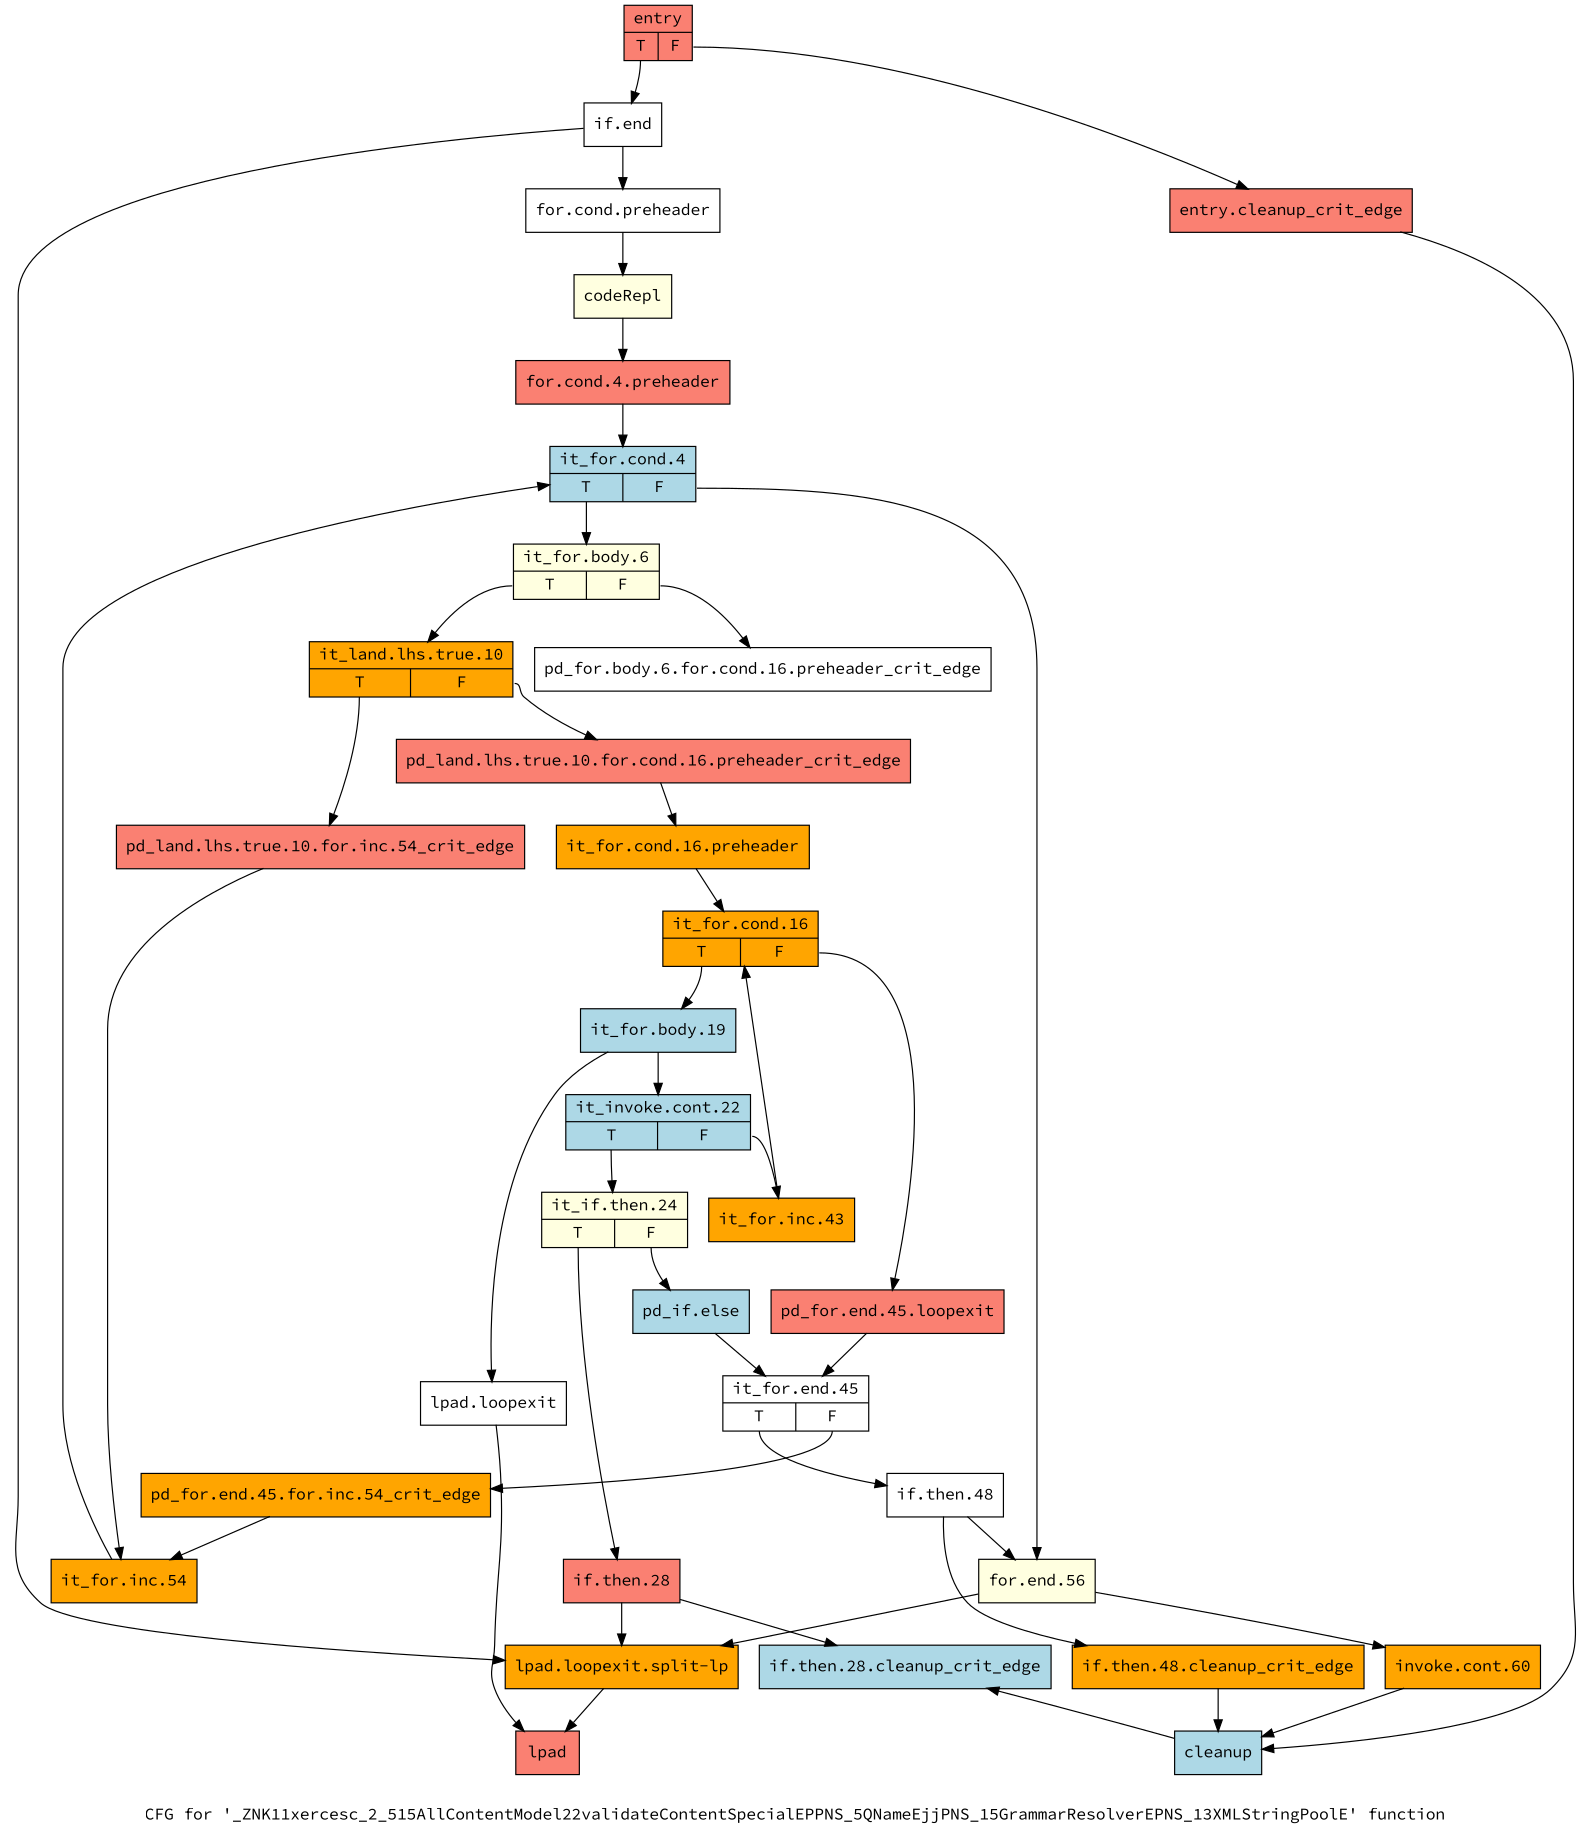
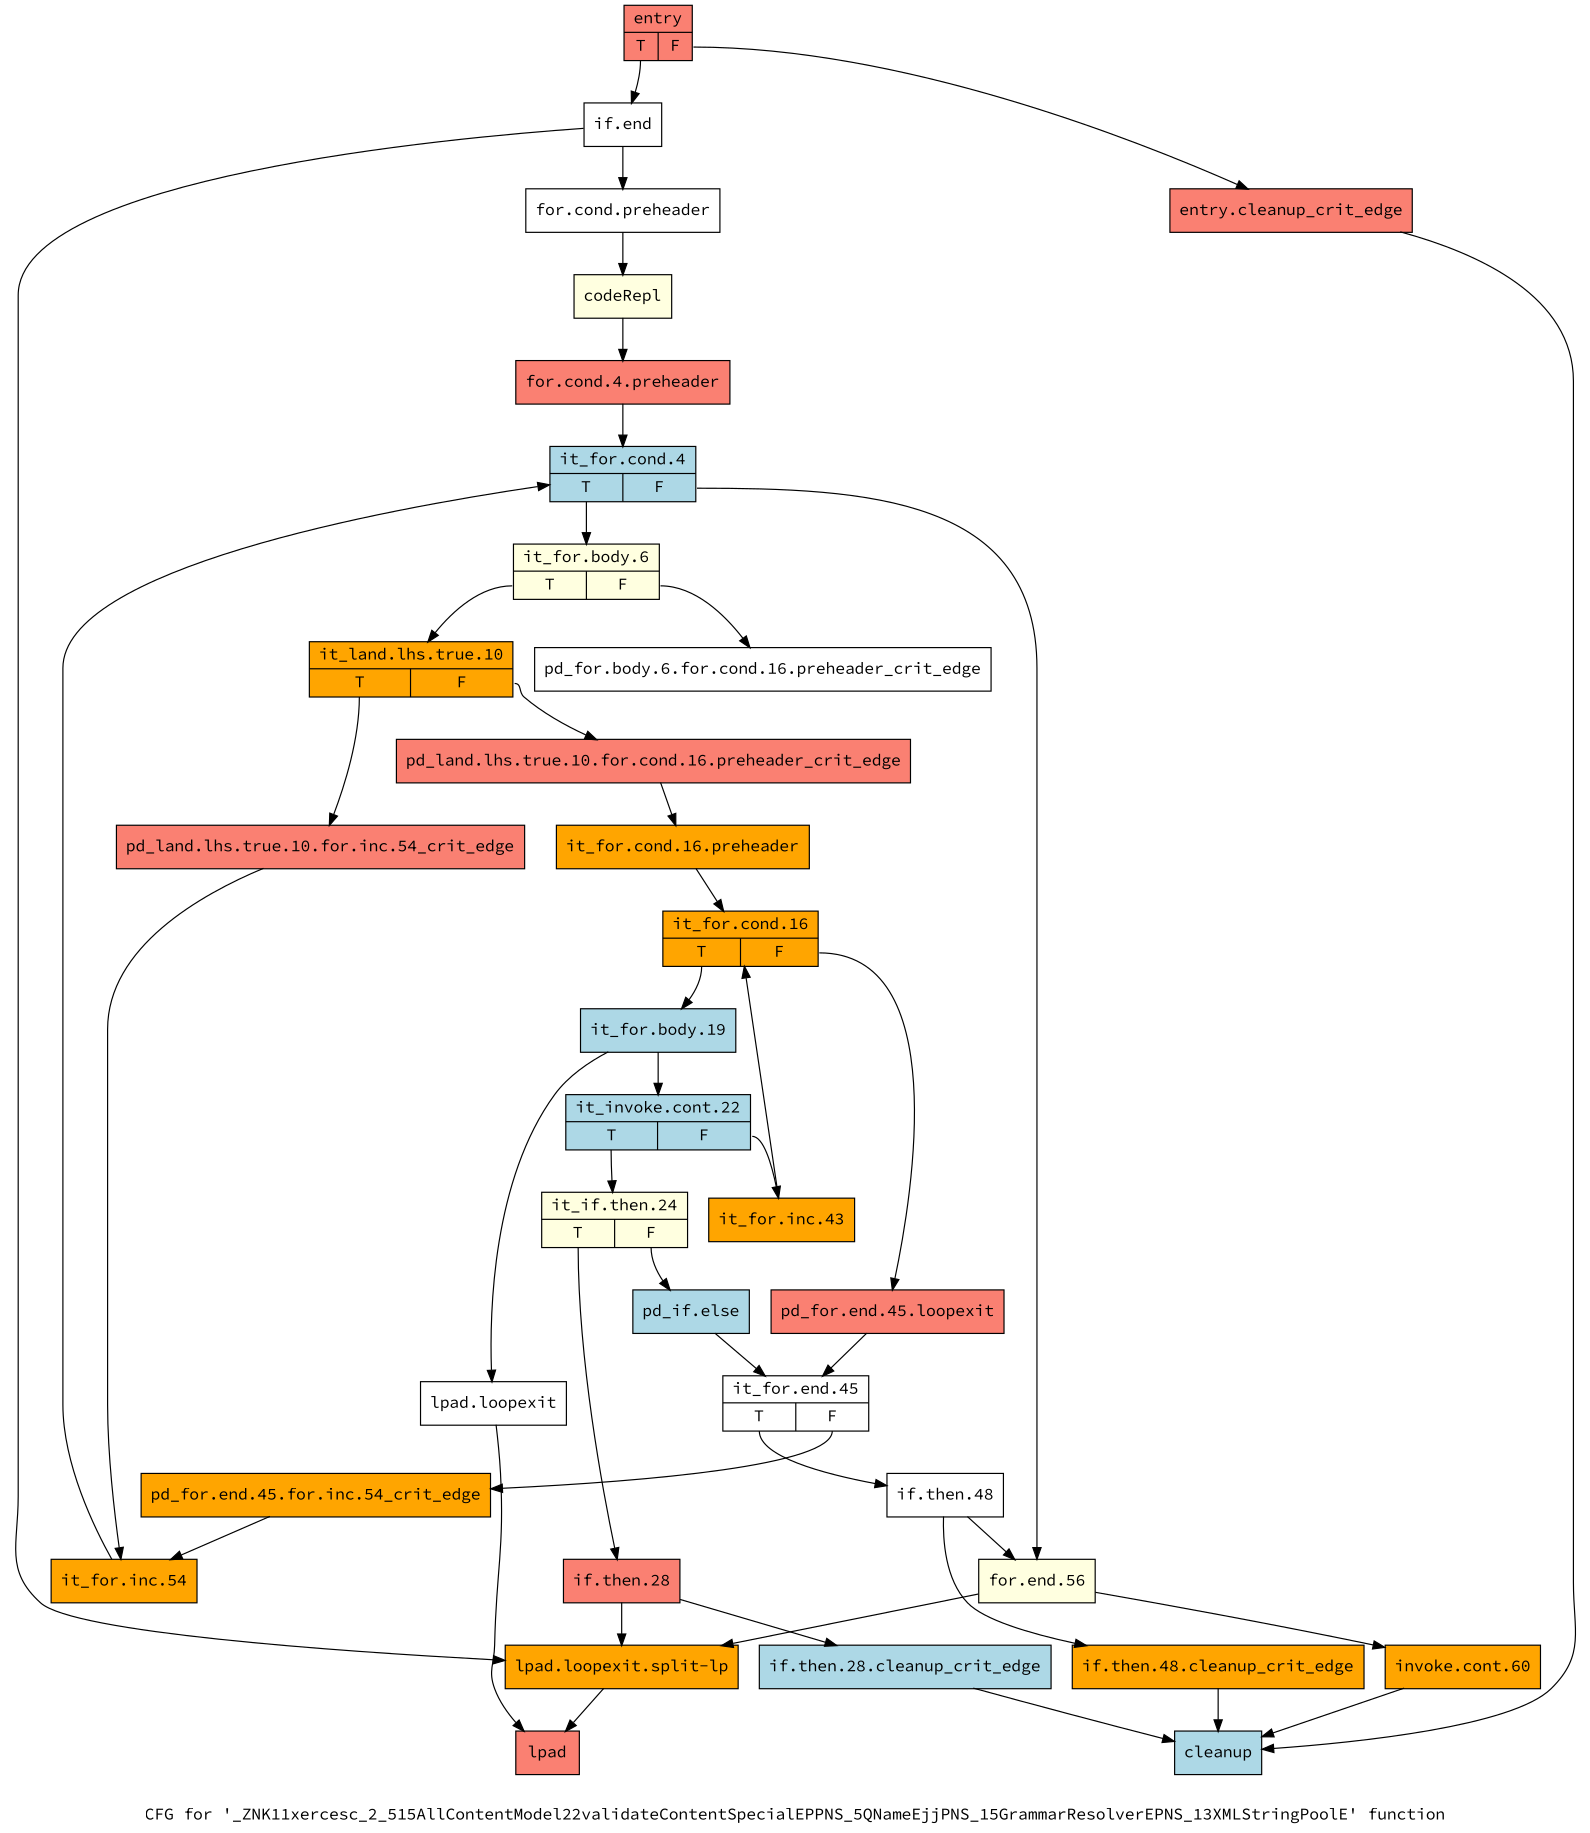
(1086, 1714) -> (1068, 1714)
